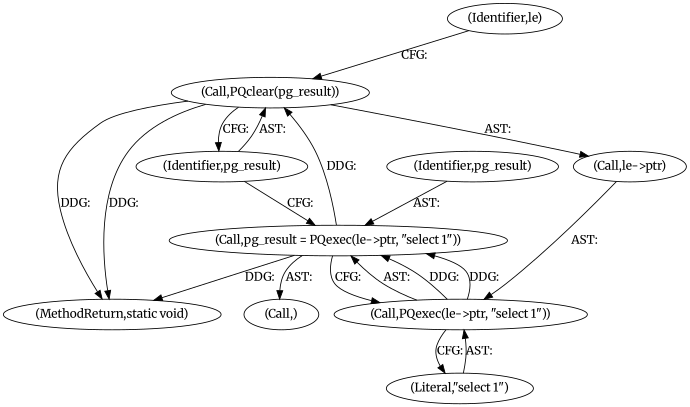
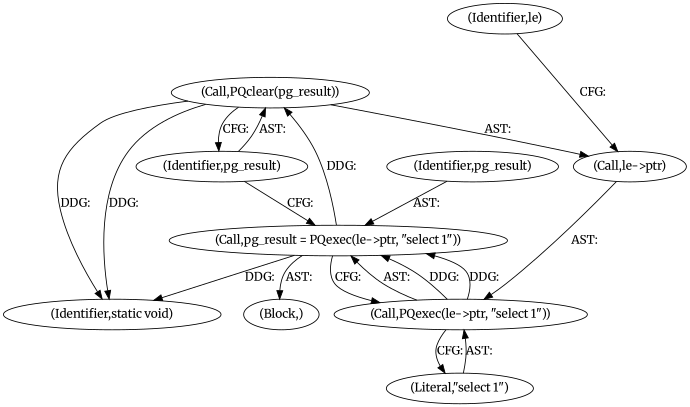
(395, 53) -> (565, 89)
(112, 315) -> (112, 315)
(281, 315) -> (281, 315)
